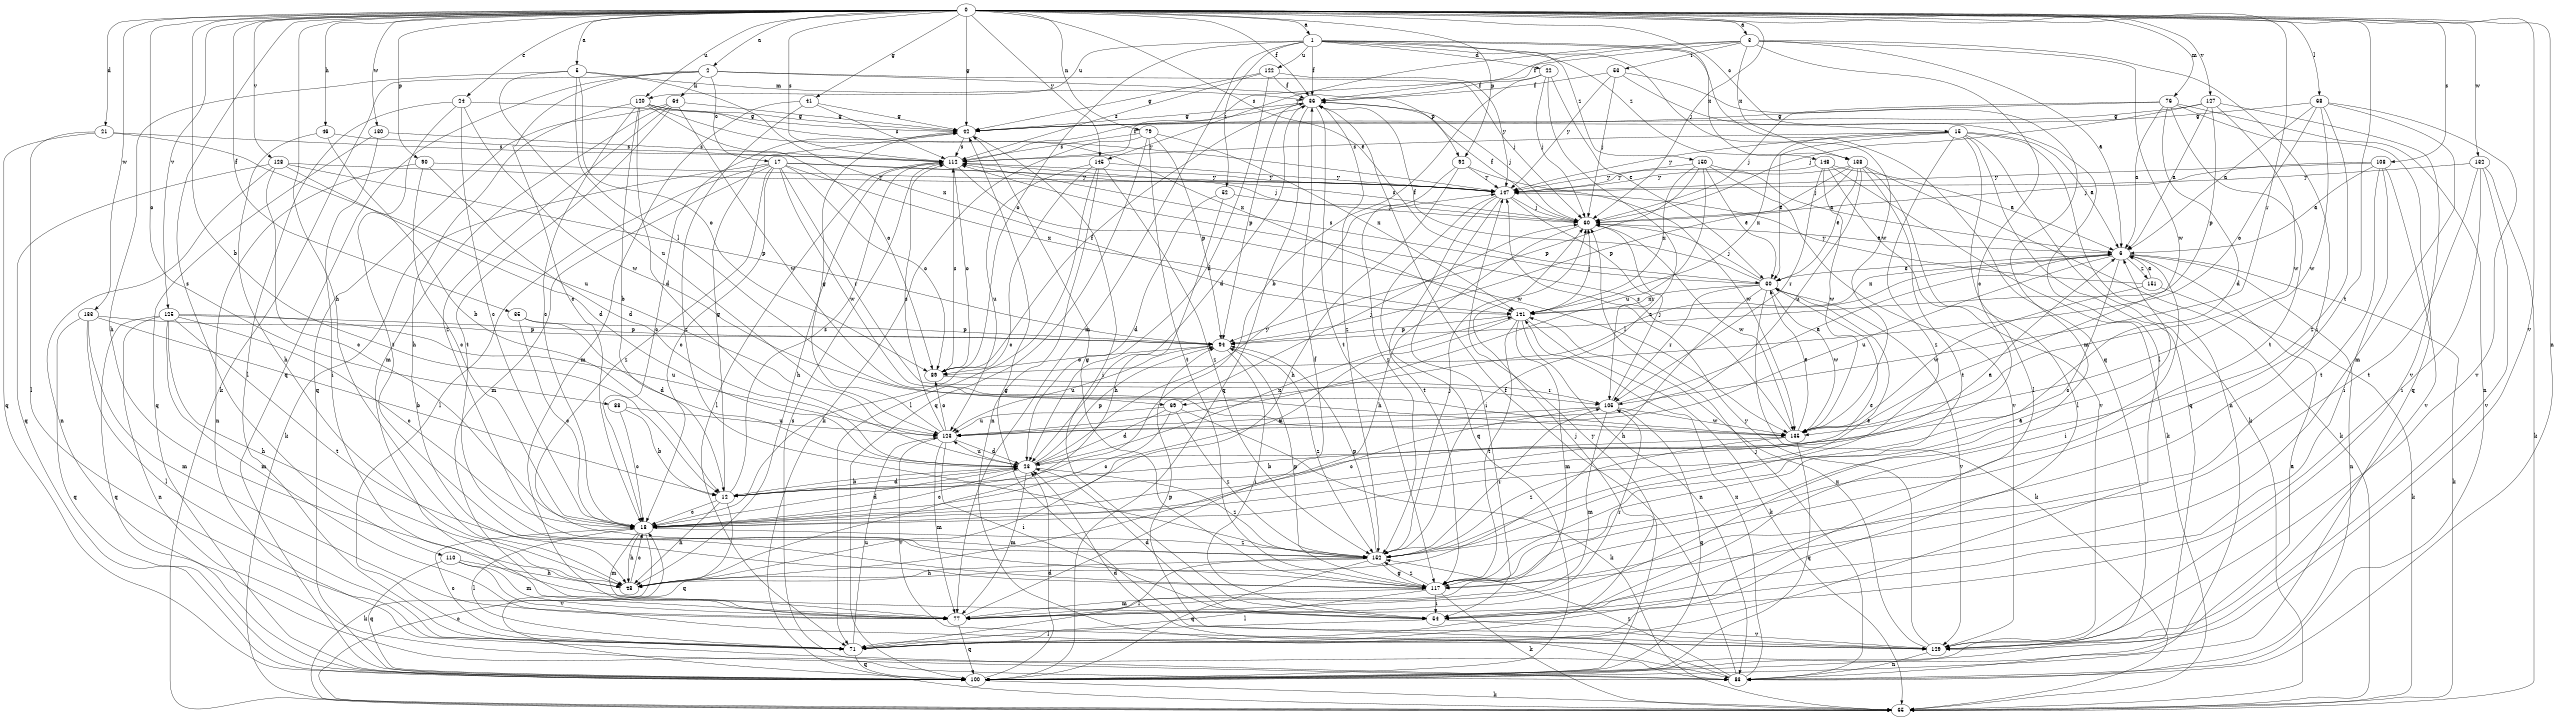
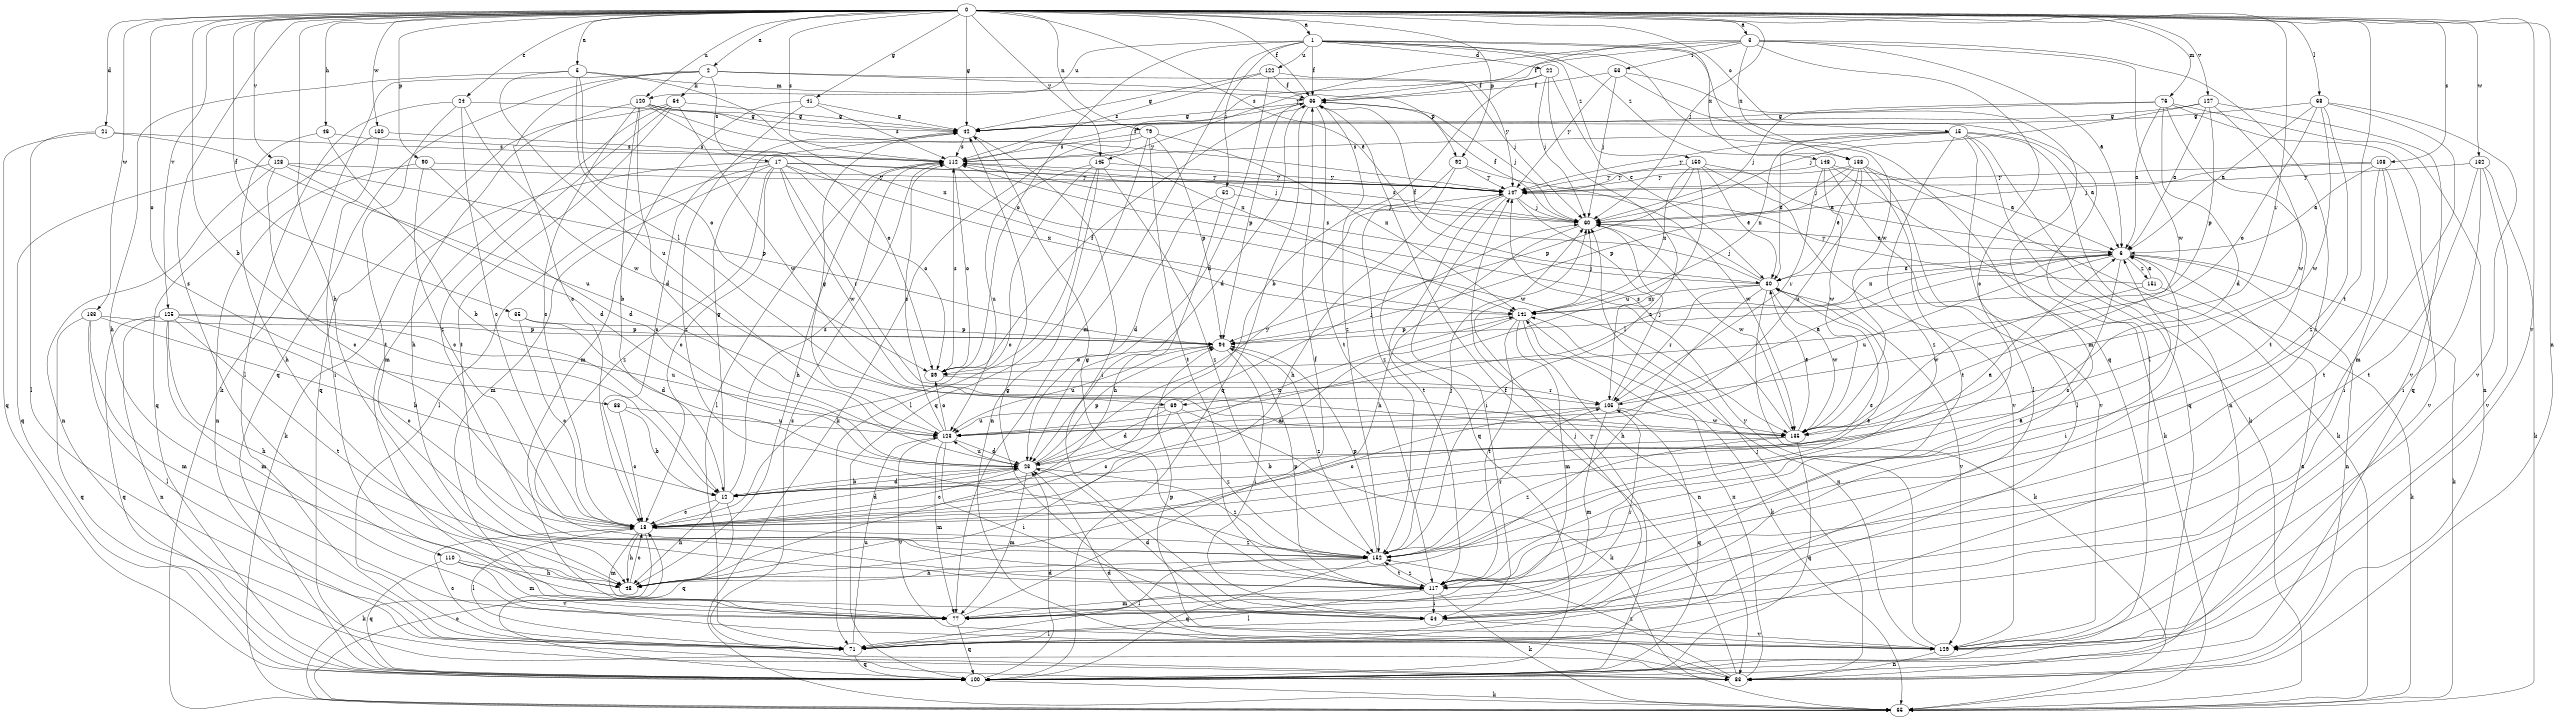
(1399, 573) -> (1399, 573)
